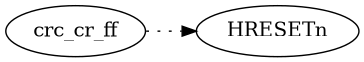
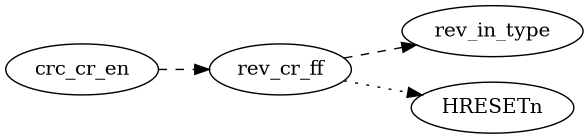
(76, 31) -> (280, 69)
none -> (493, 31)
none -> (82, 69)
